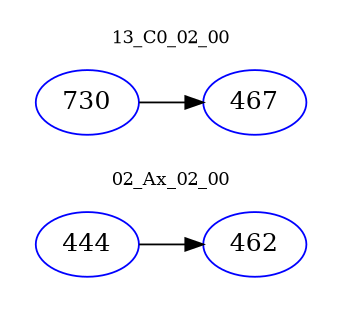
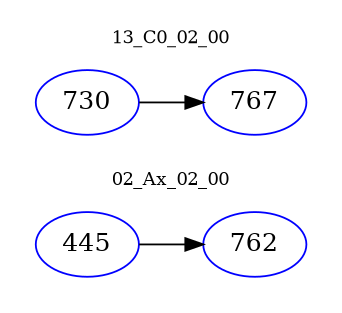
(255, 102) -> (255, 102)
(87, 244) -> (87, 244)
(255, 244) -> (255, 244)
